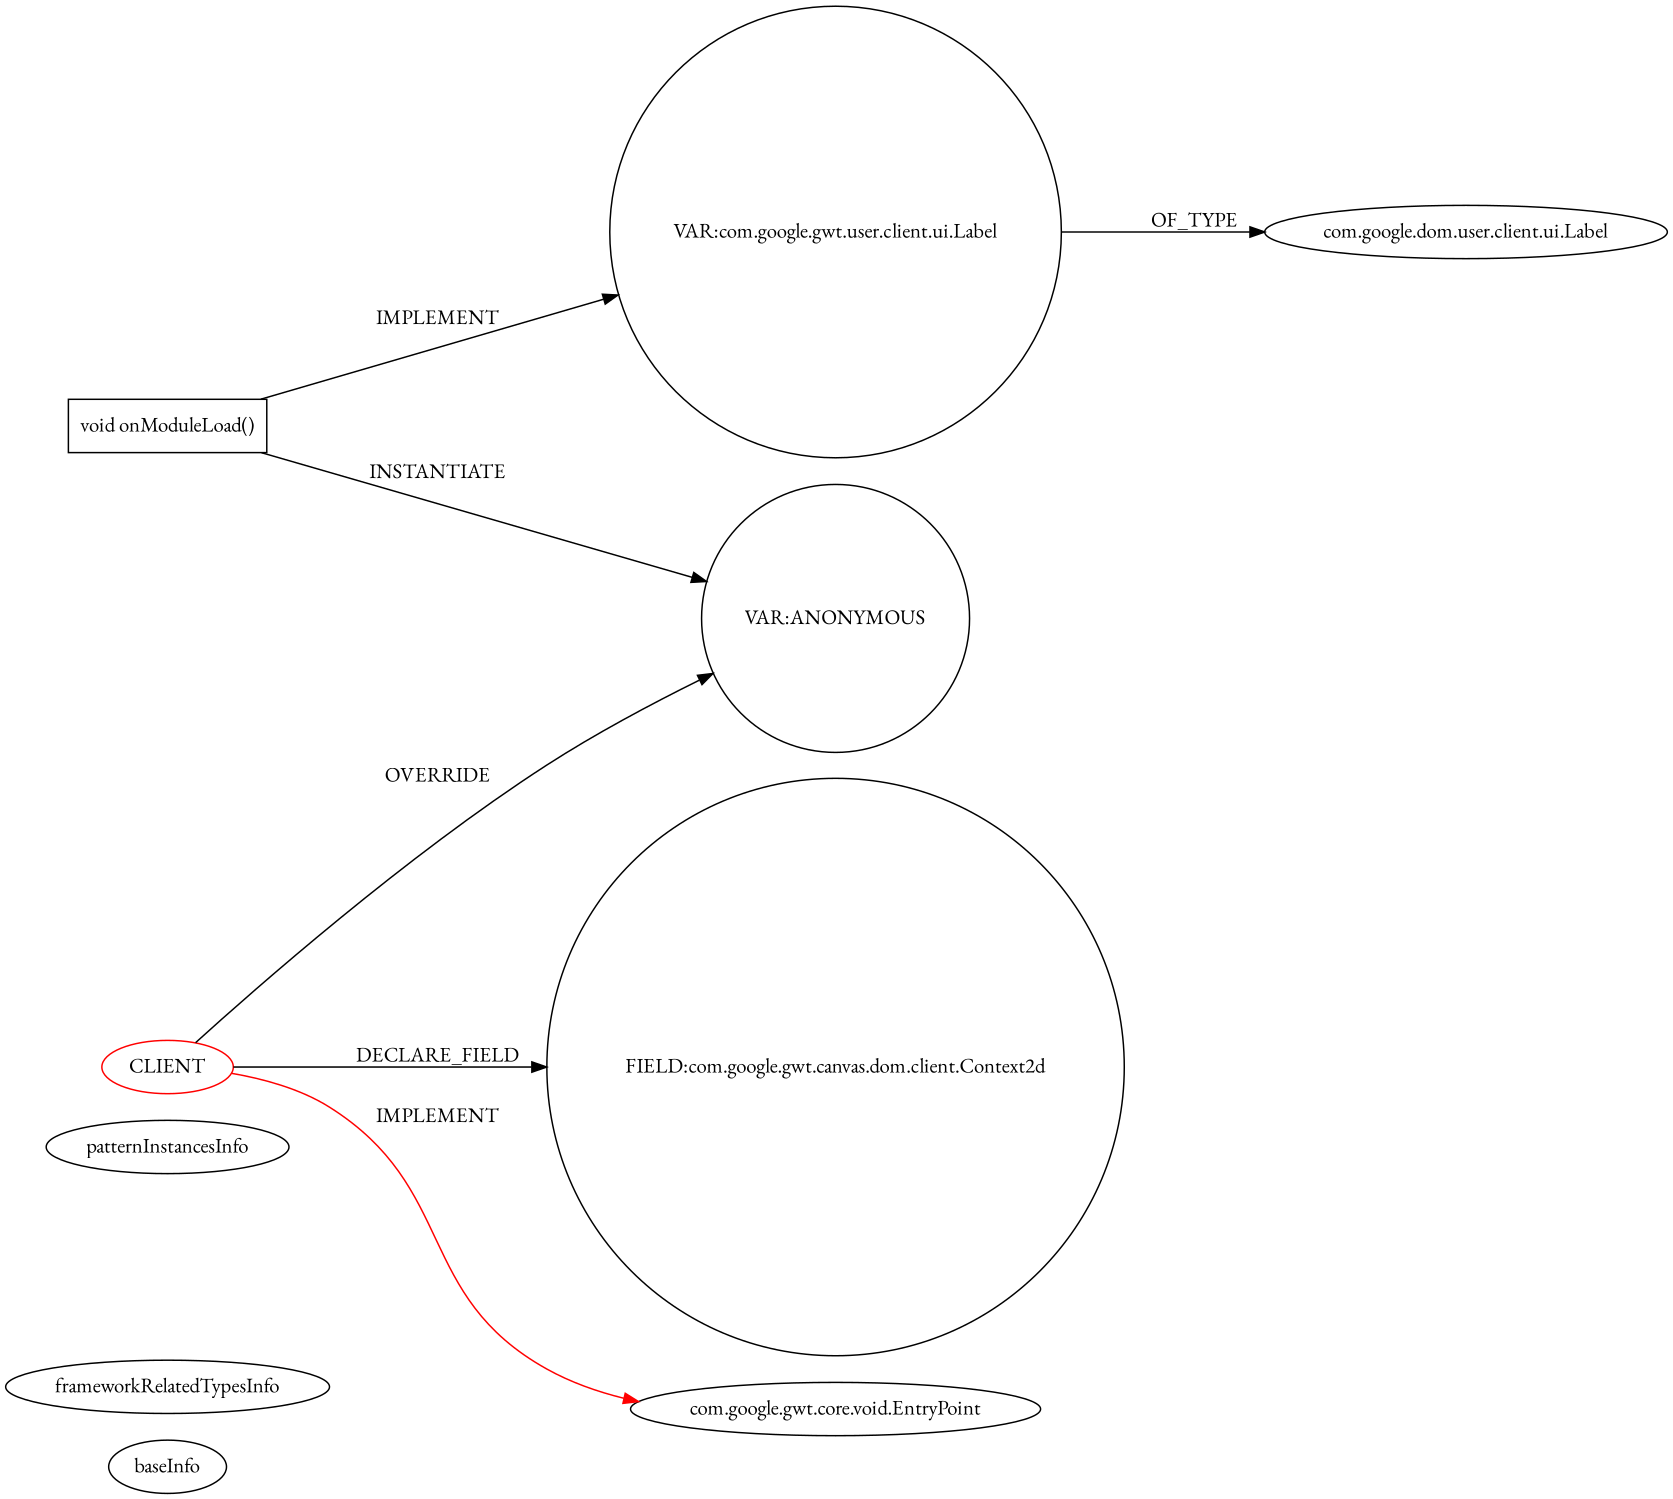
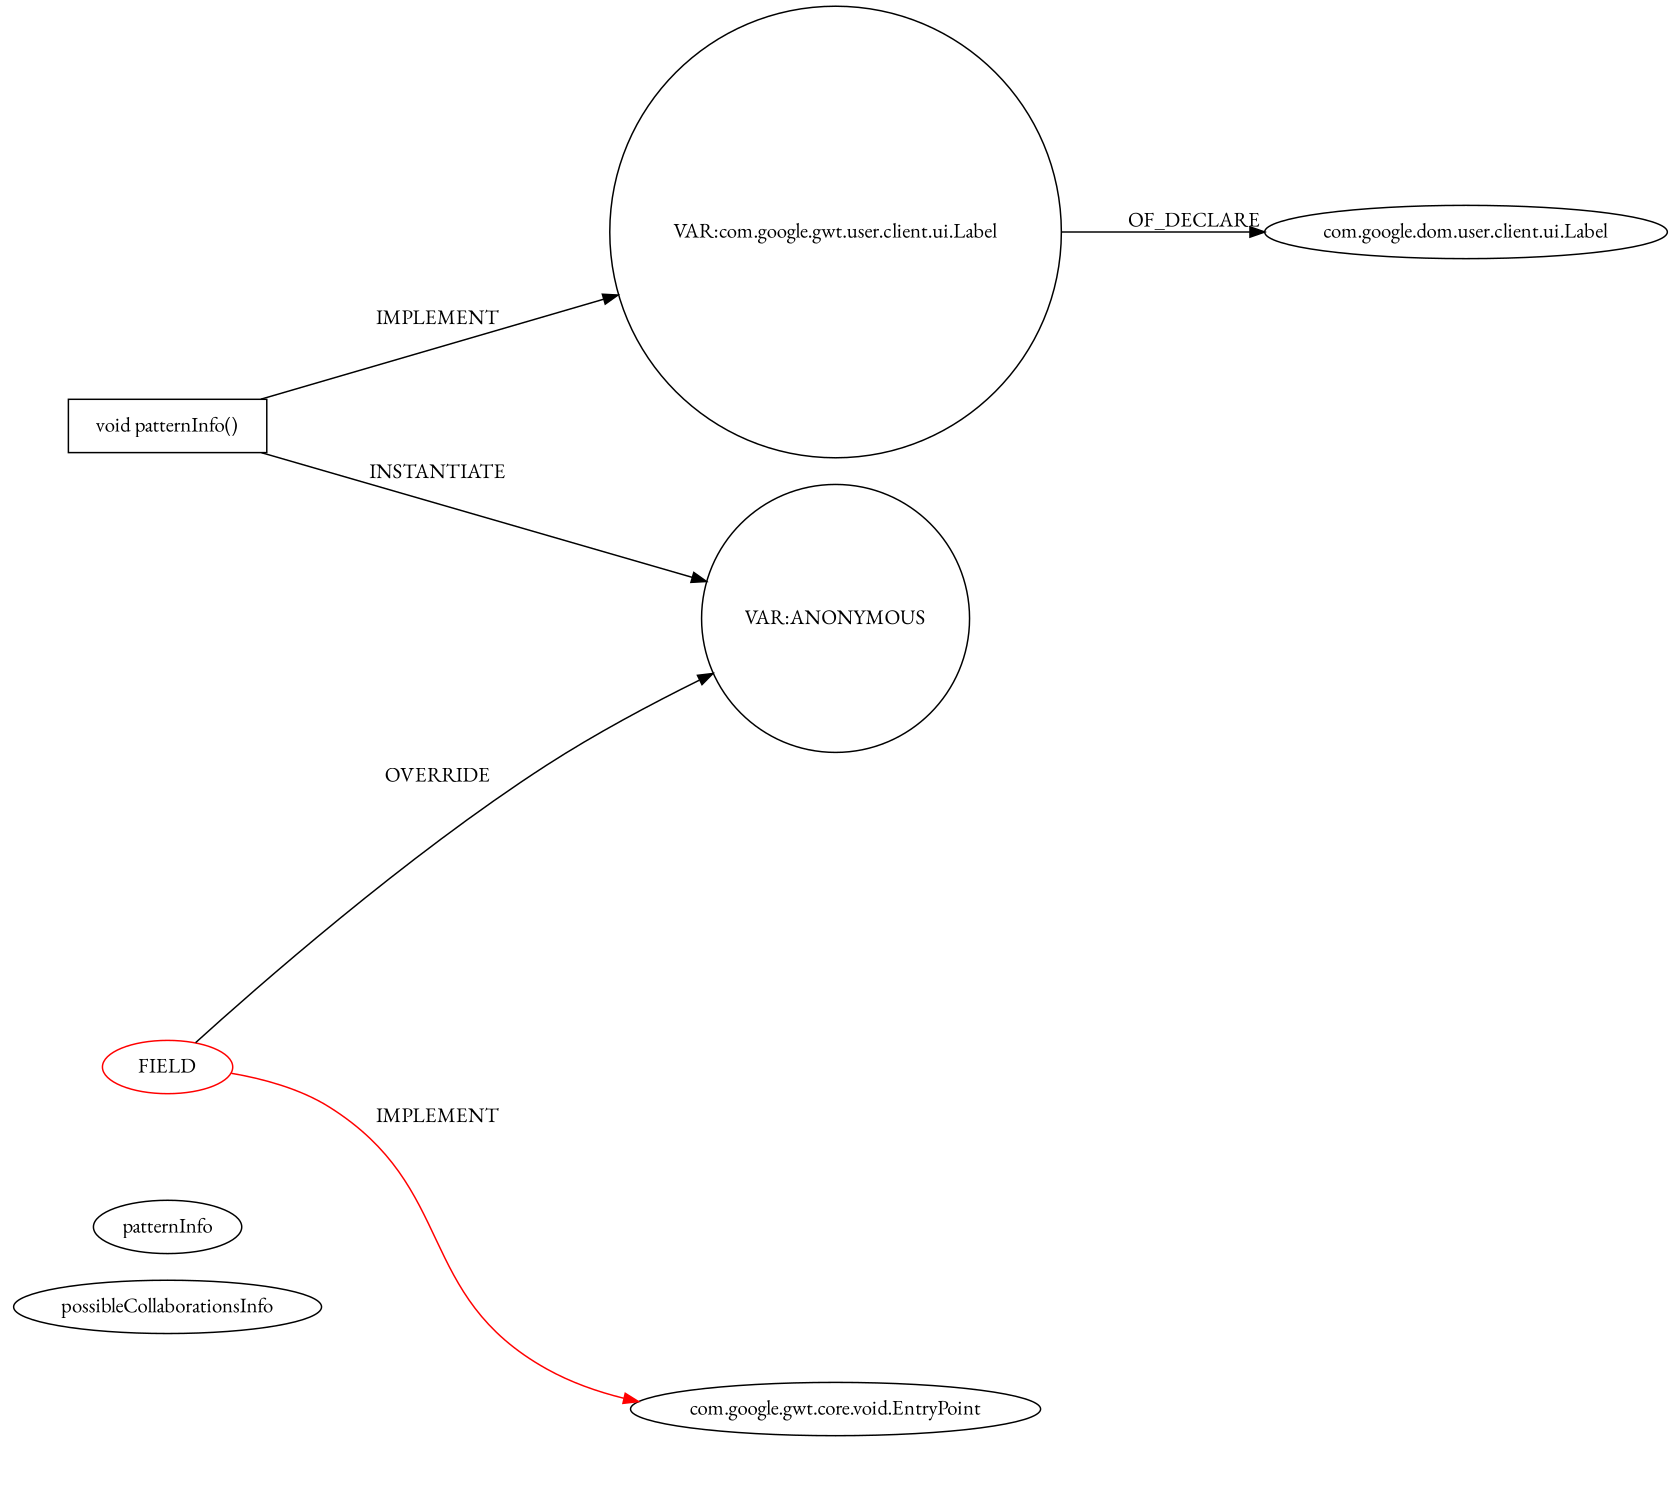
(1195, 221) -> (1195, 221)
(168, 426) -> (168, 426)
(168, 1067) -> (168, 1067)
(836, 1067) -> none
(168, 1147) -> none
none -> (168, 1227)
none -> (168, 1307)
(168, 1387) -> none
(168, 1467) -> none
